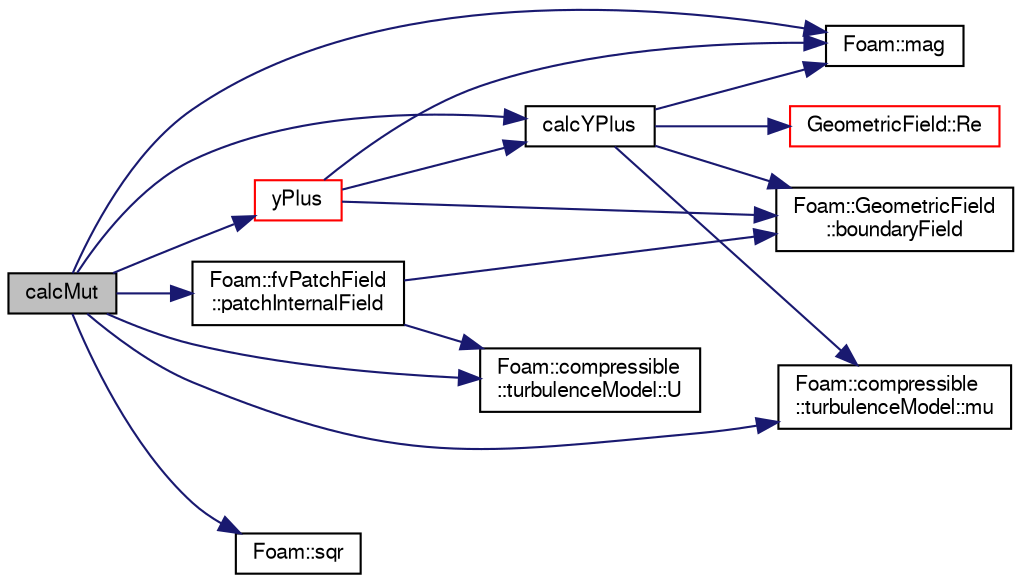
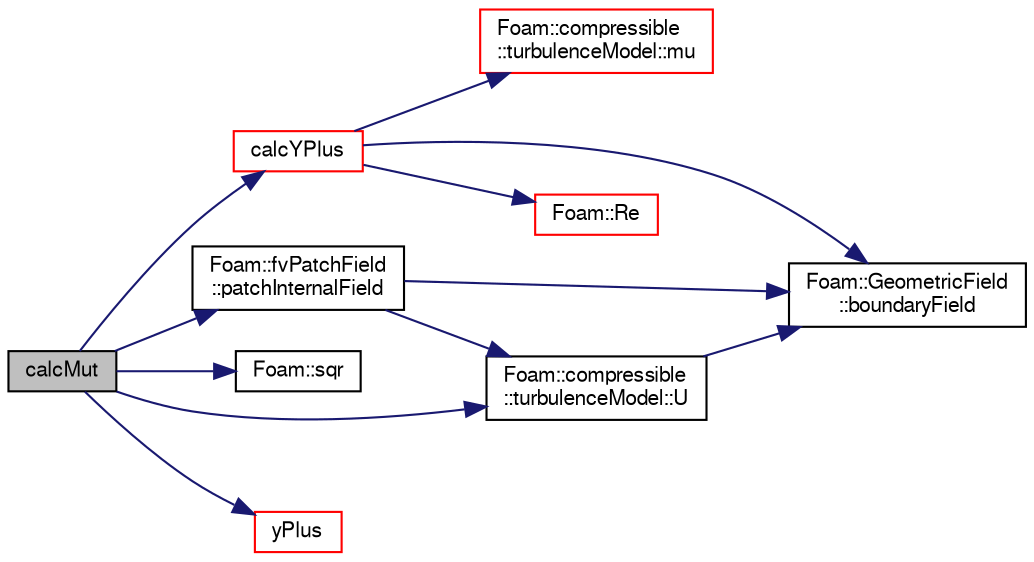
(895, 46) -> none
(590, 126) -> (298, 151)
(895, 126) -> (597, 215)
(423, 169) -> none
(548, 208) -> (741, 345)
(895, 397) -> (597, 41)
(408, 444) -> none
